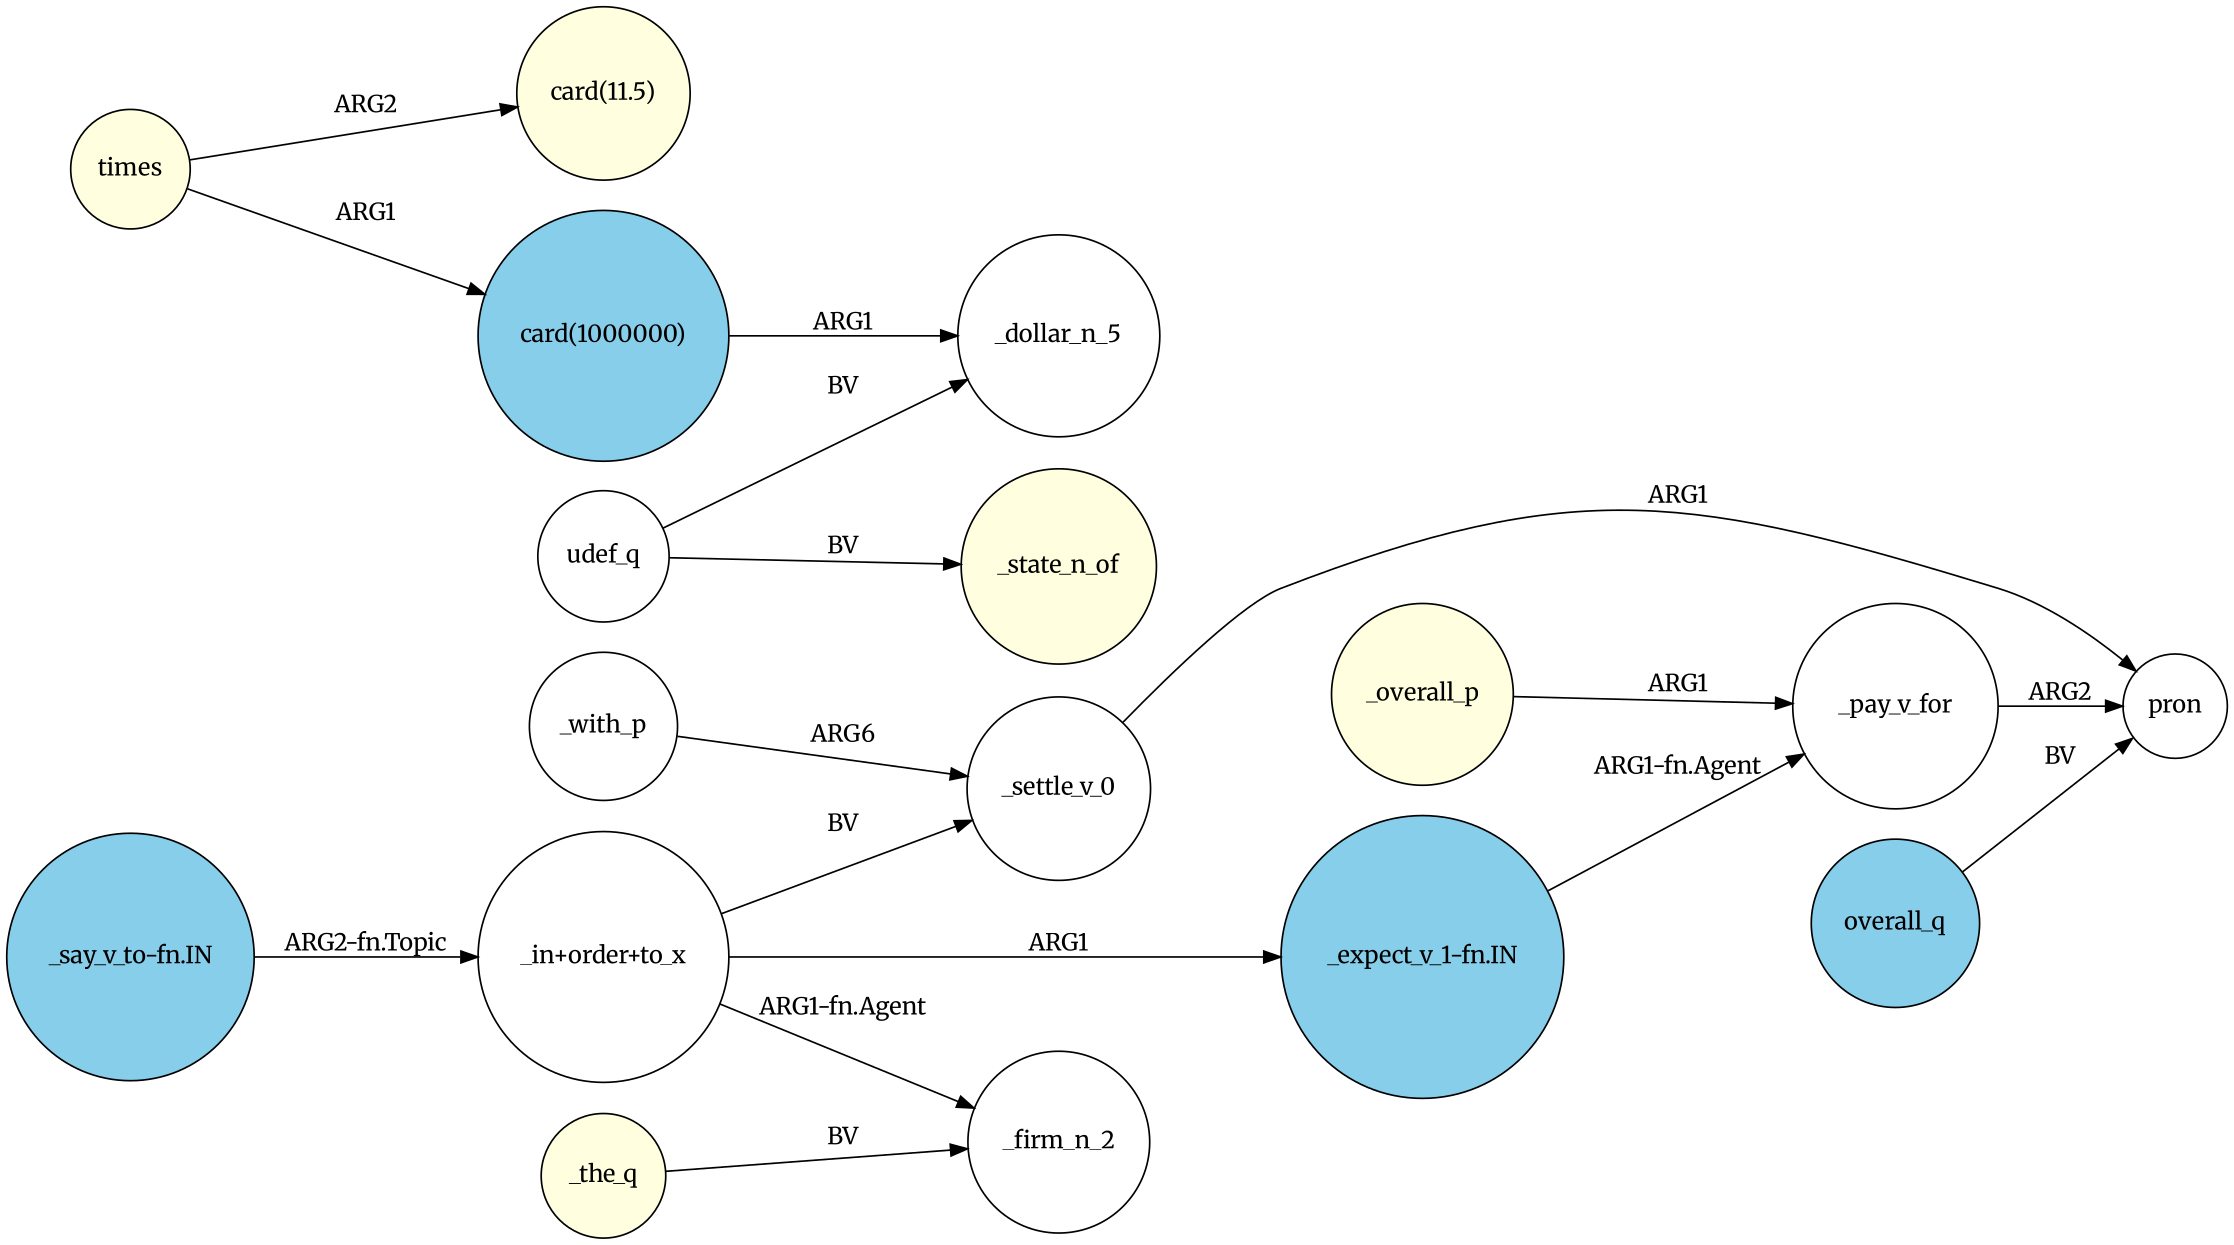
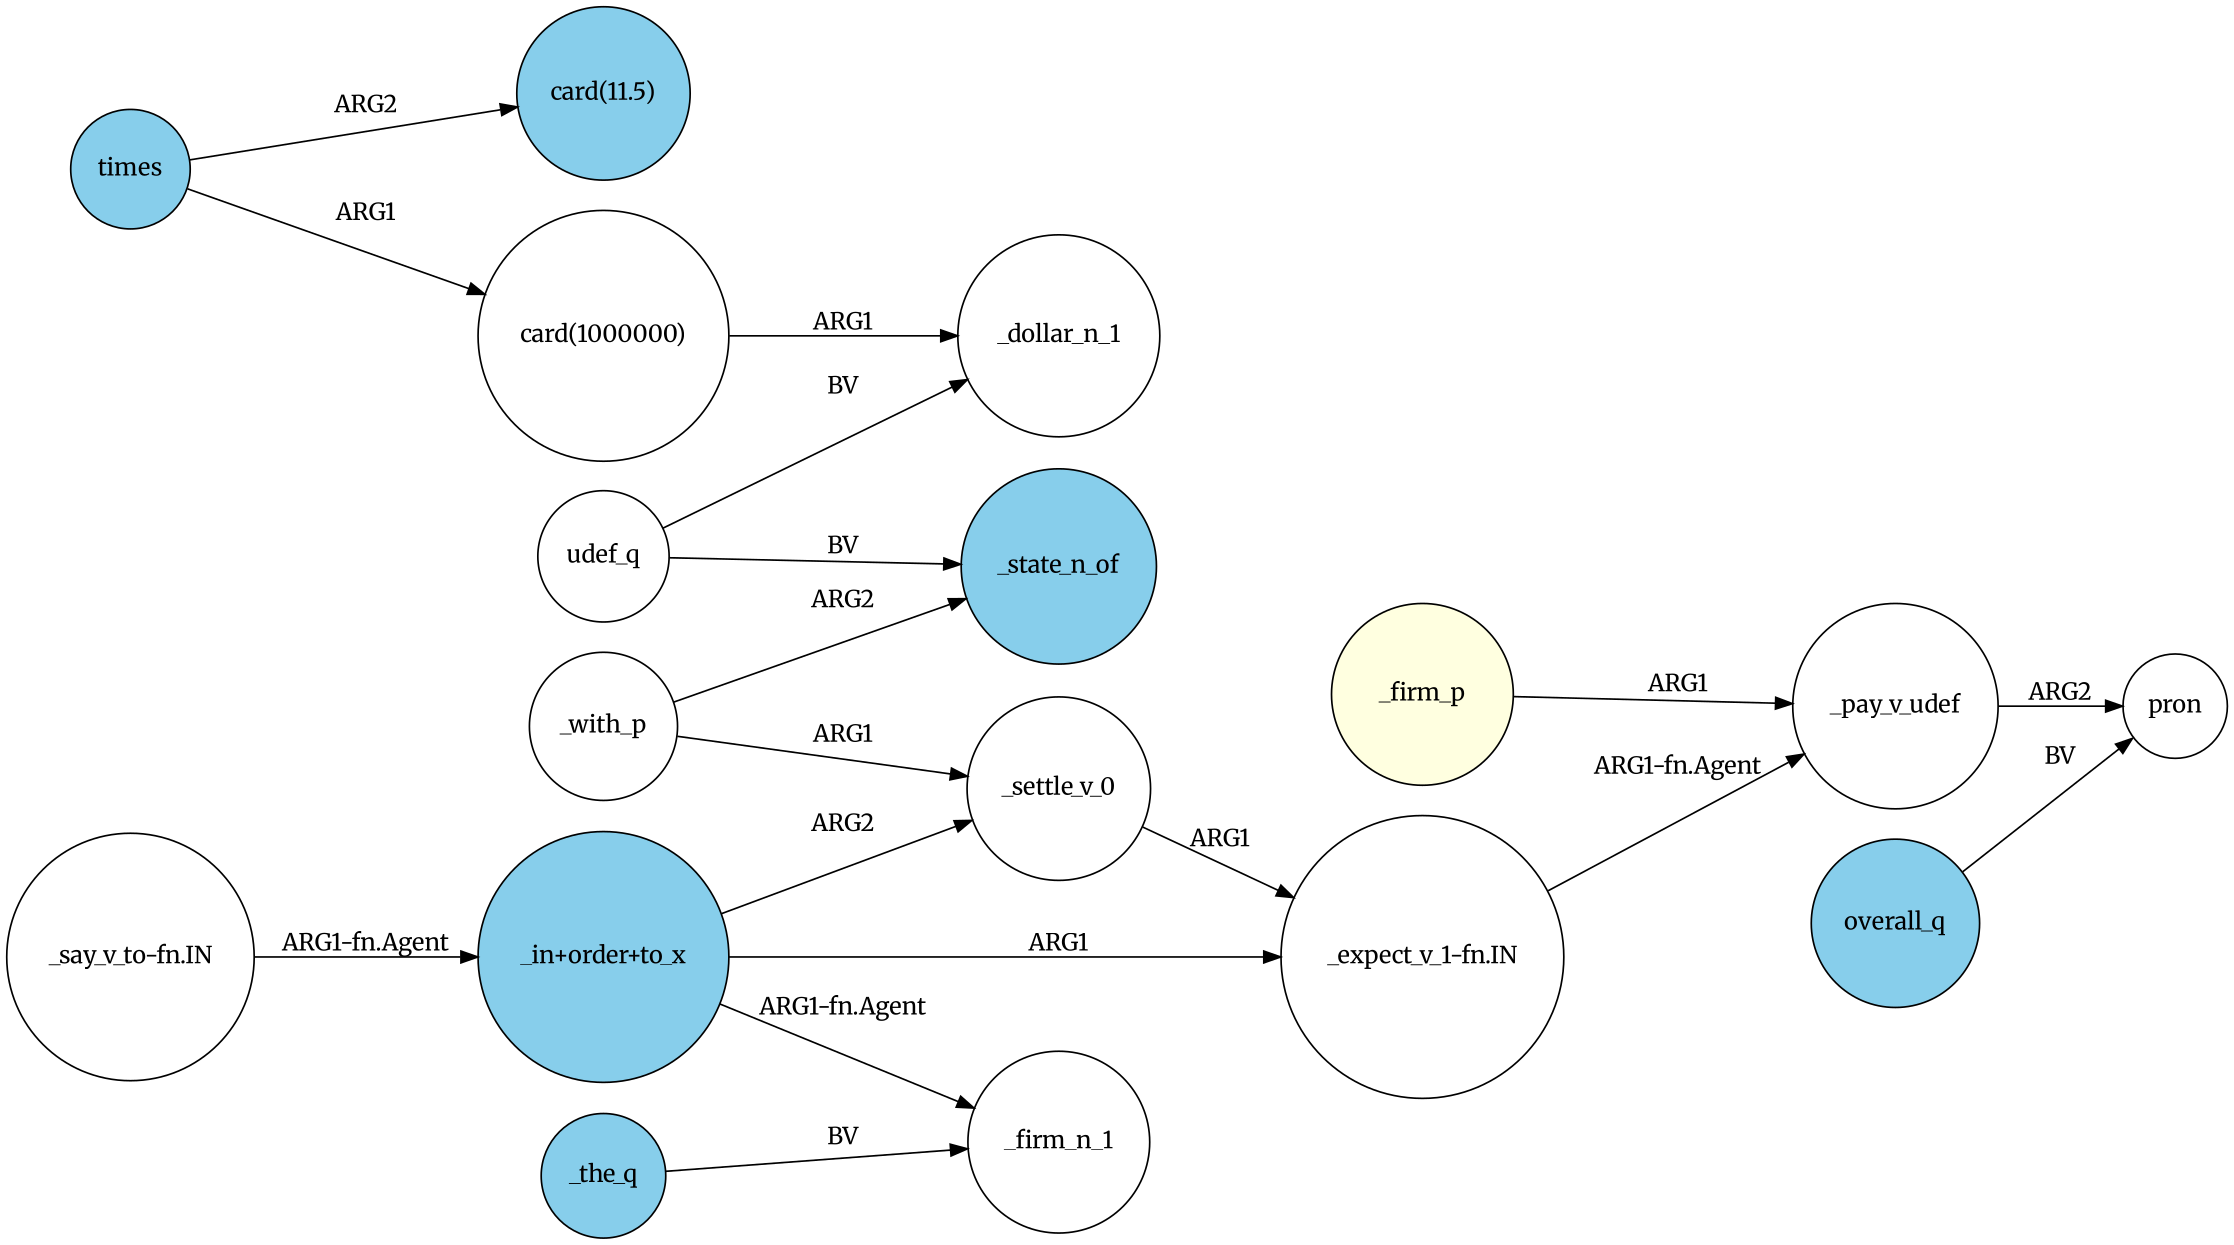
(603, 93) -> (603, 93)
(130, 169) -> (130, 169)
(603, 336) -> (603, 336)
(1059, 336) -> (1059, 336)
(1607, 512) -> (1210, 859)
(1059, 566) -> (1059, 566)
none -> (812, 653)
(1422, 694) -> (1422, 694)
(1895, 706) -> (1895, 706)
(843, 736) -> (843, 736)
(843, 825) -> (843, 825)
(366, 944) -> (366, 944)
(130, 957) -> (130, 957)
(603, 957) -> (603, 957)
(1422, 957) -> (1422, 957)
(1059, 1142) -> (1059, 1142)
(603, 1176) -> (603, 1176)
